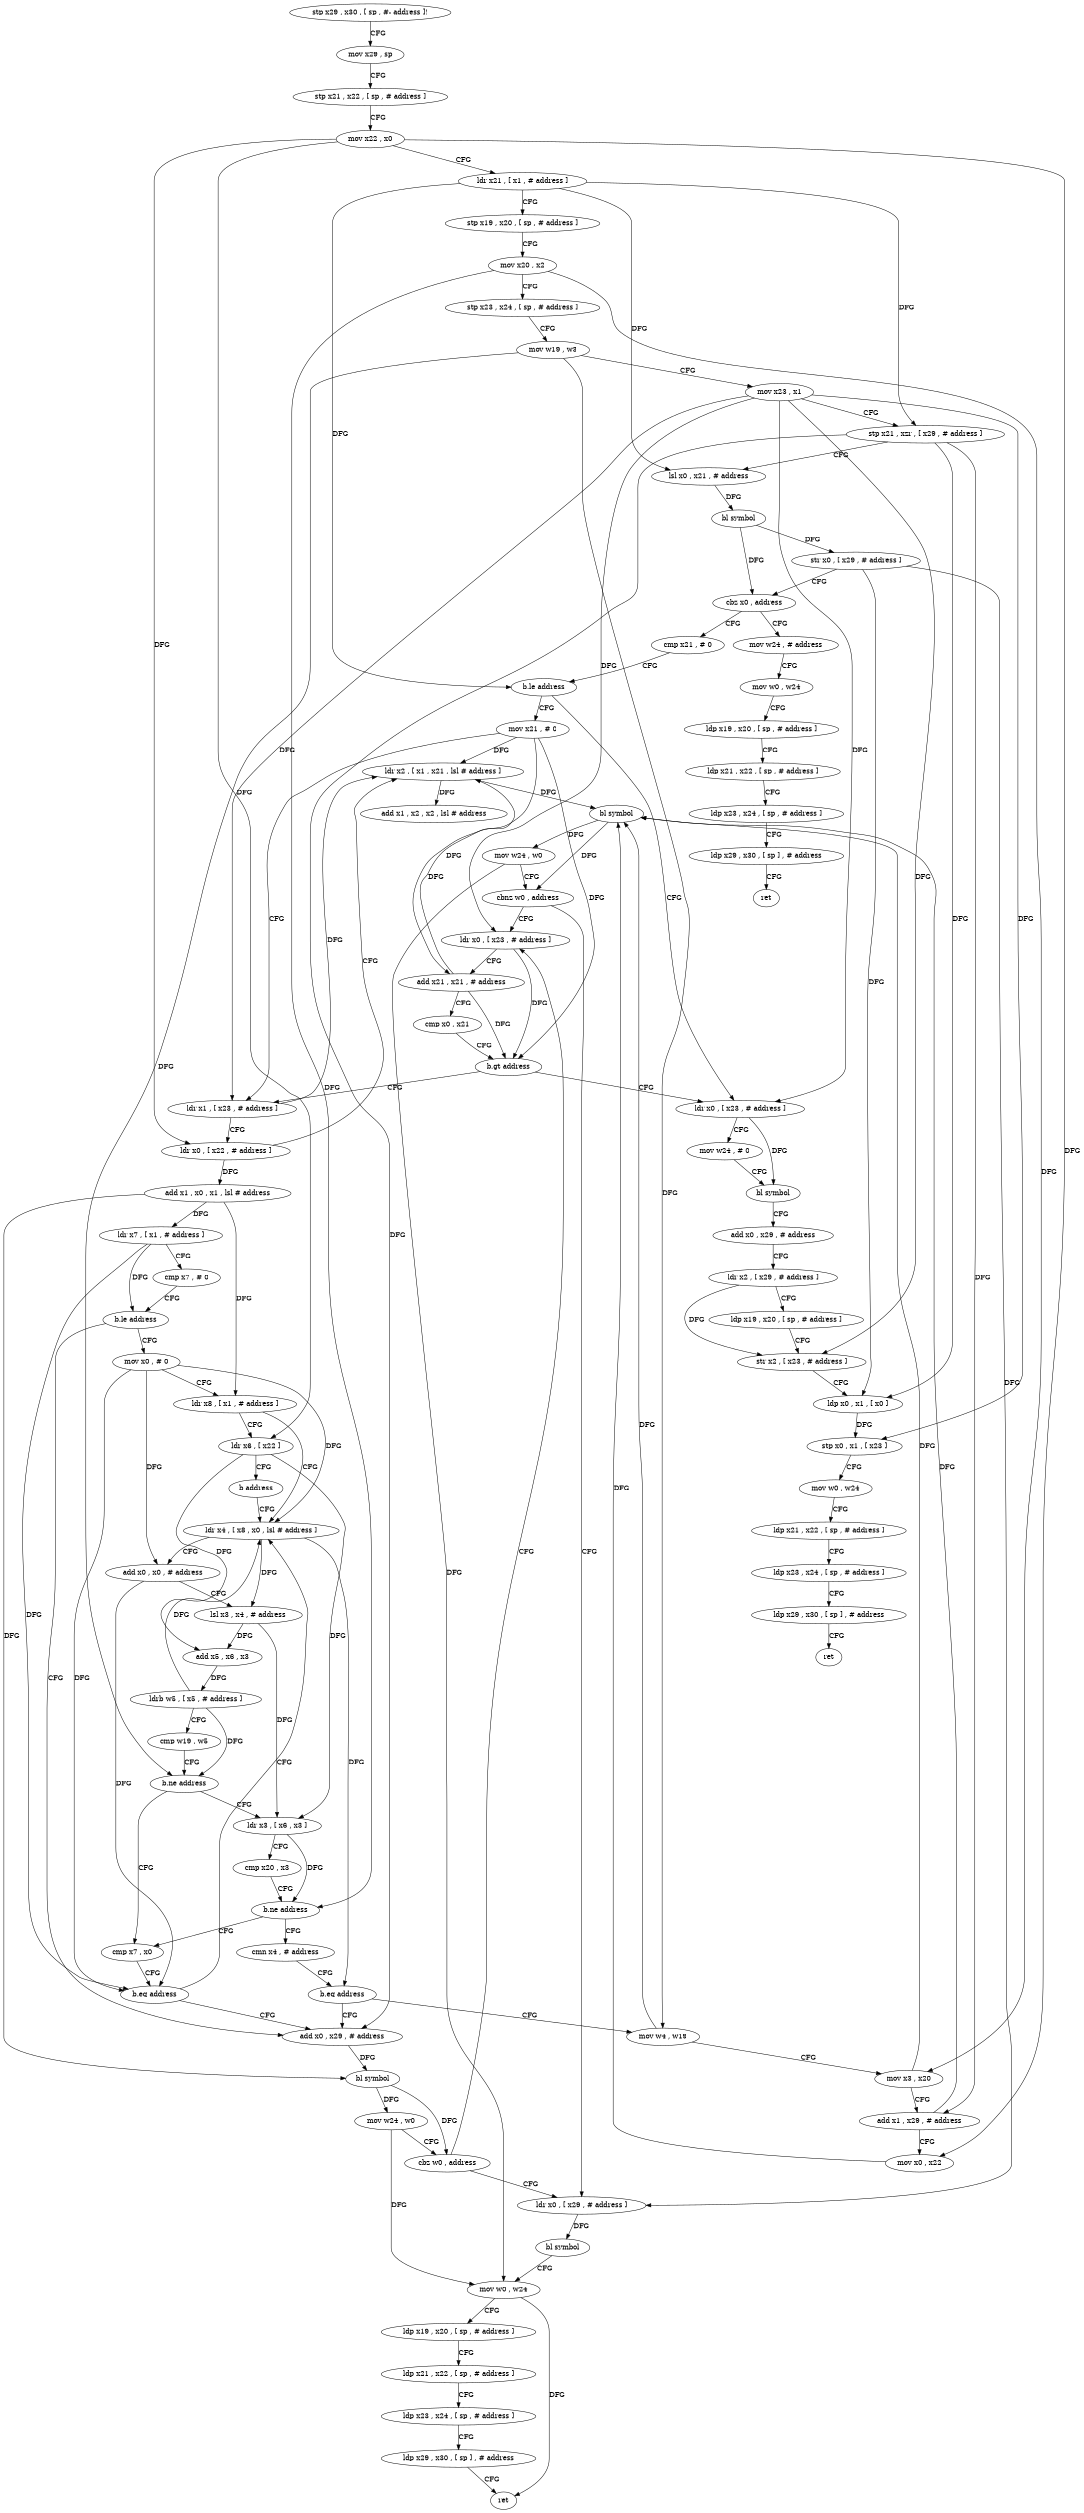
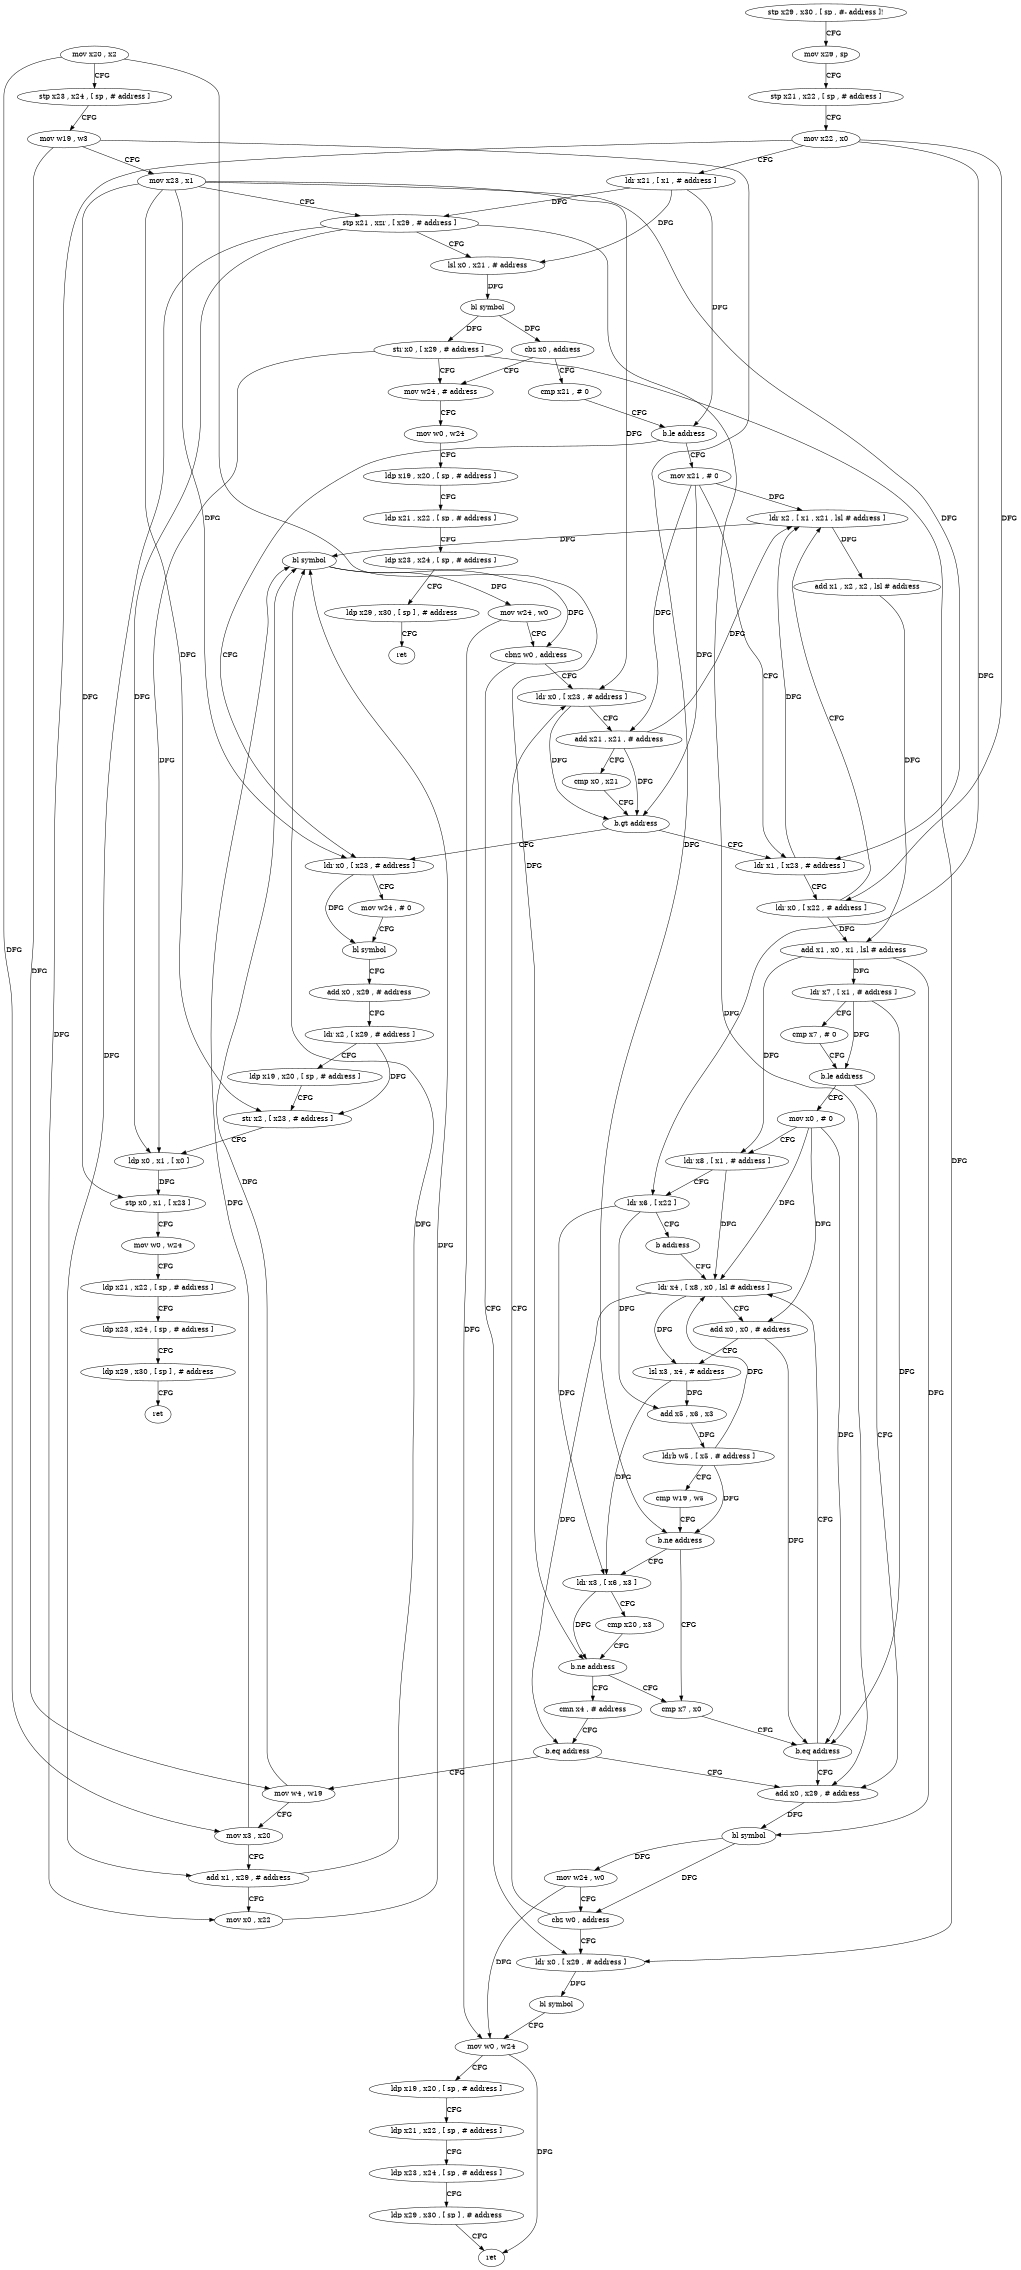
(523, 223) -> none
(807, 581) -> (439, 369)
none -> (904, 768)
(310, 1467) -> (729, 1225)
